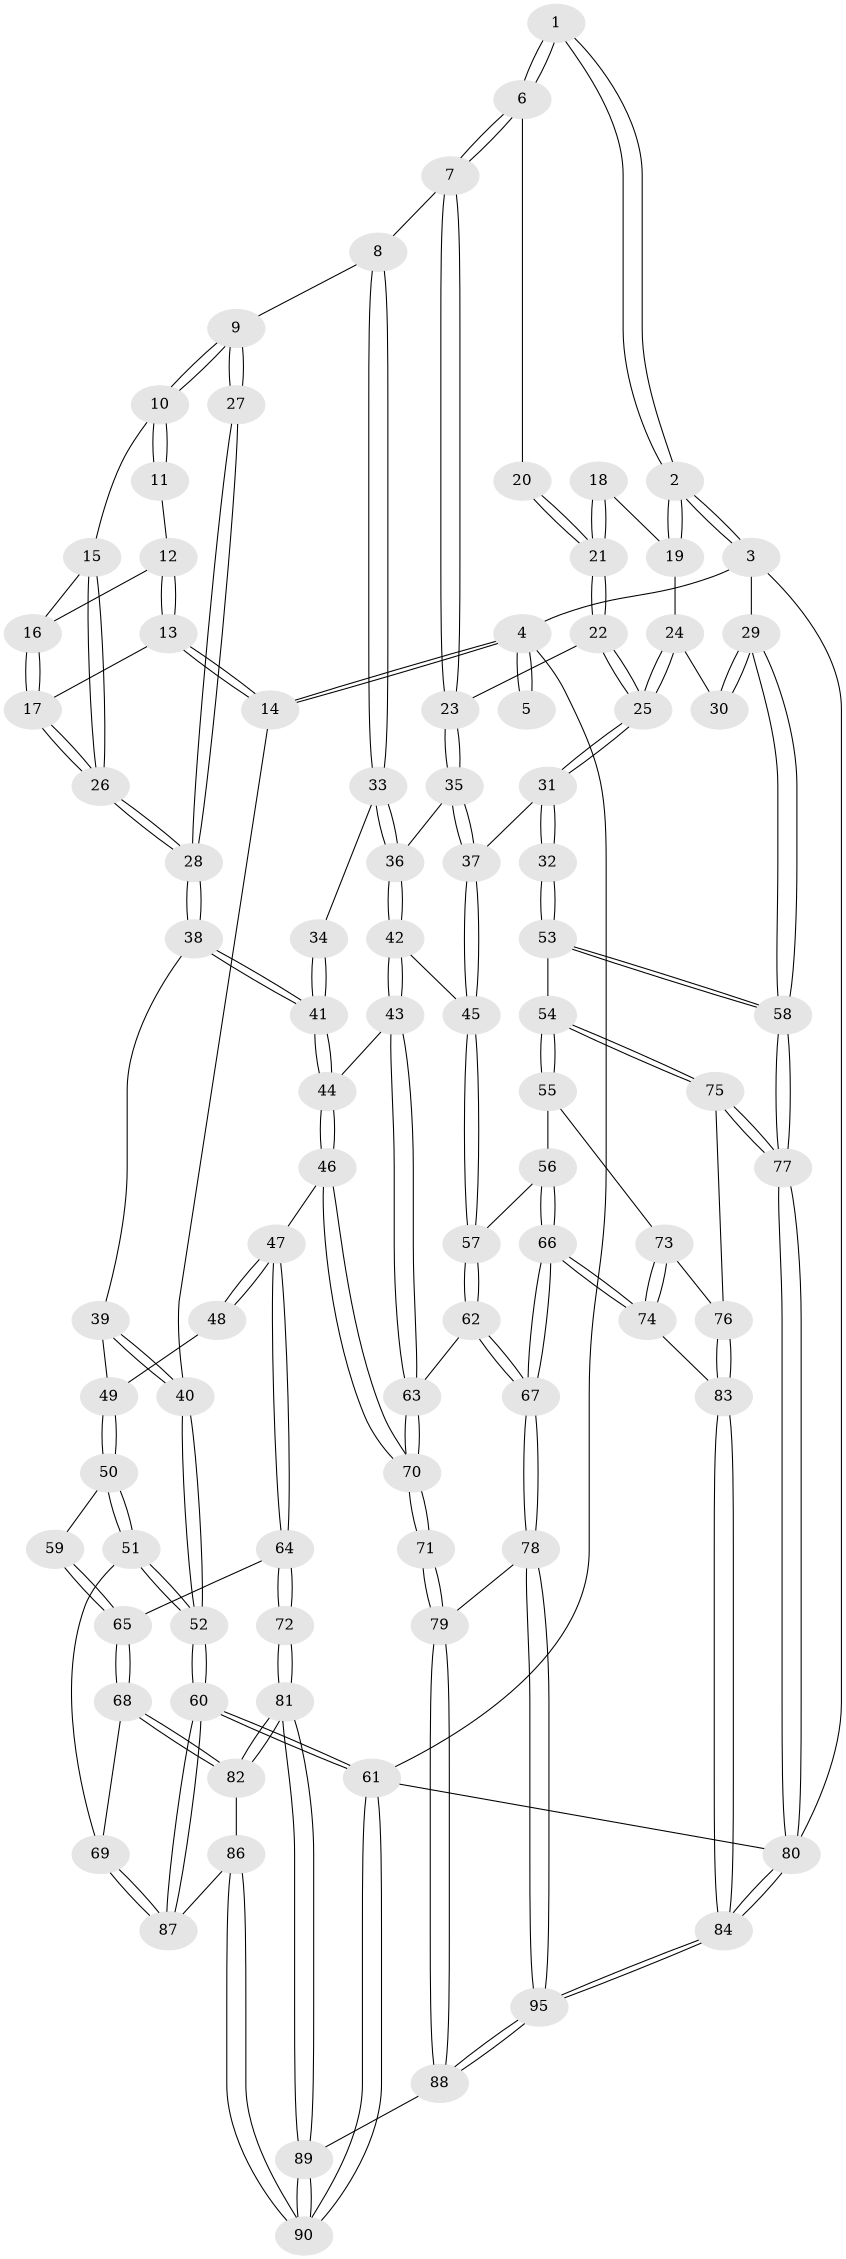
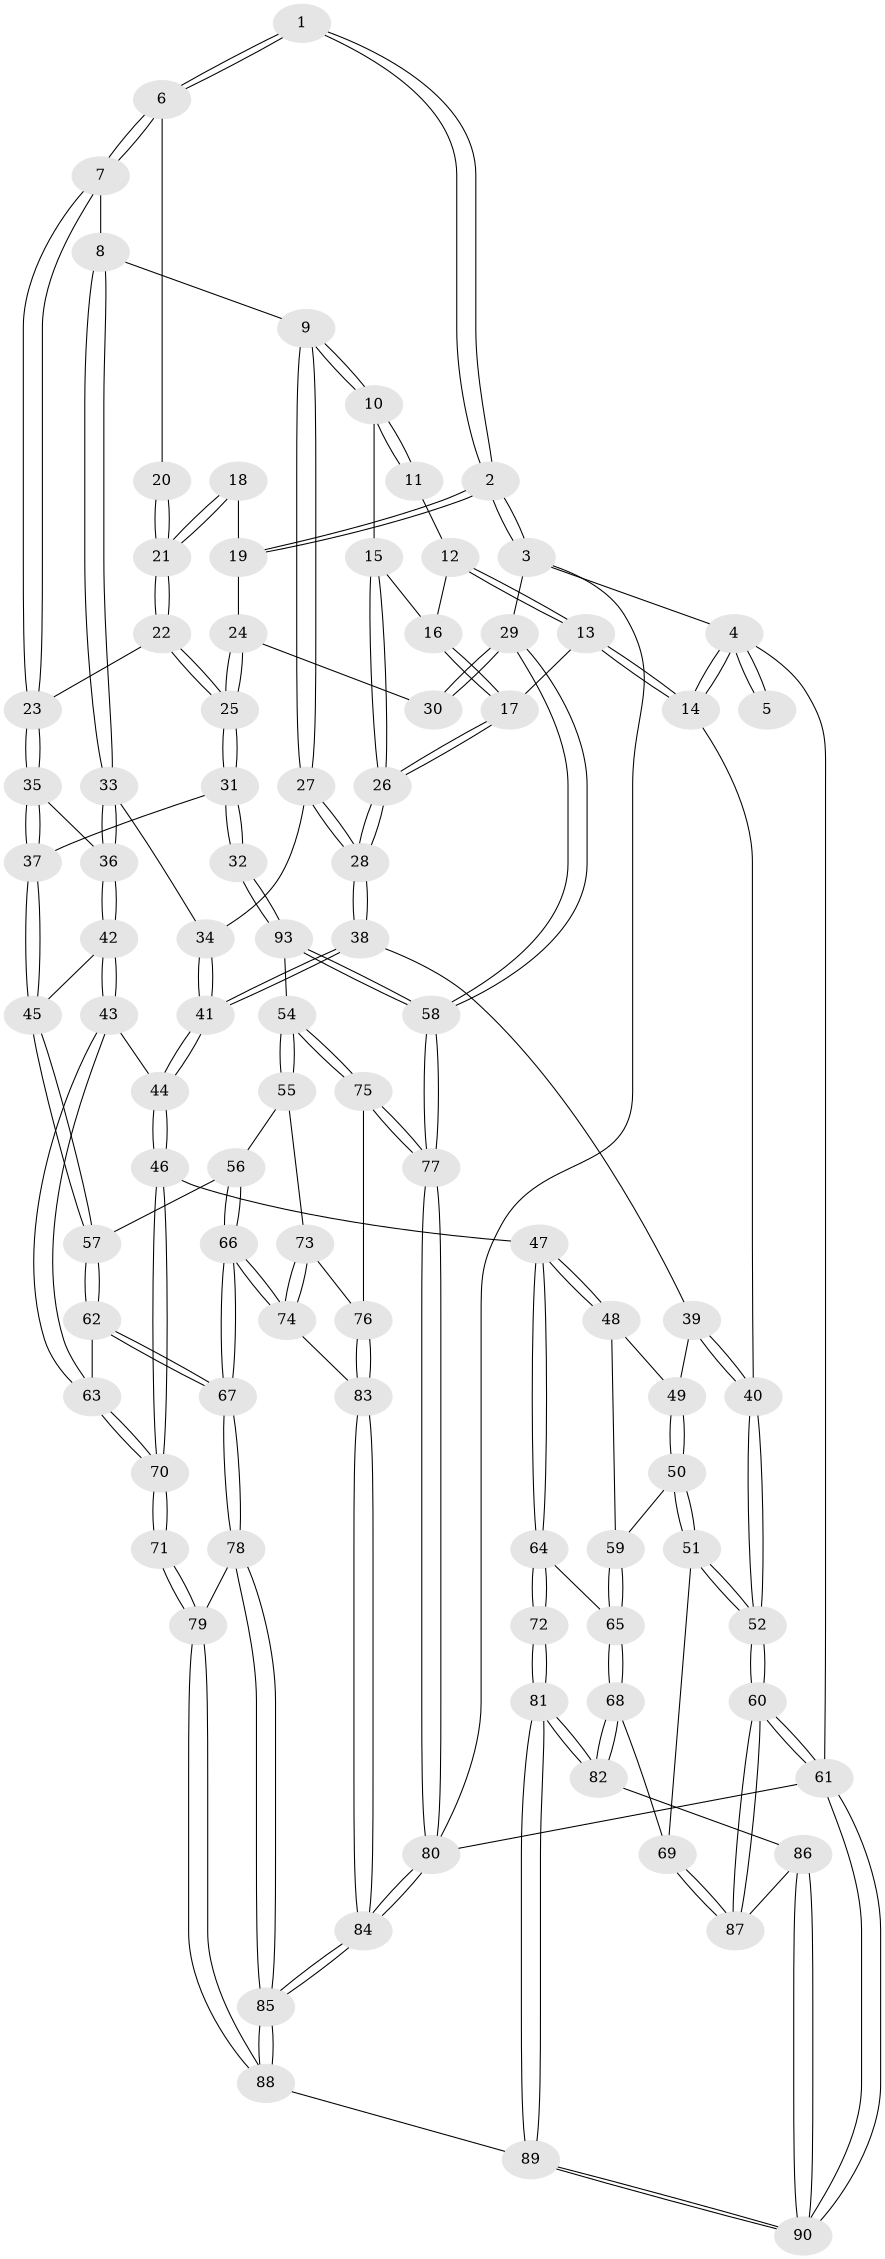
none -> (280, 876)
(548, 939) -> (284, 939)
none -> (614, 1435)
(539, 2007) -> (266, 2007)
